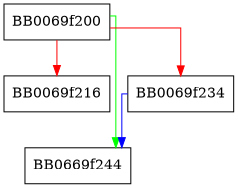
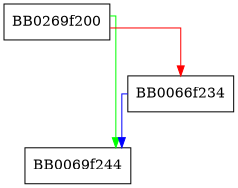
(57, 22) -> (57, 22)
(57, 94) -> none
(181, 94) -> (181, 94)
(78, 166) -> (78, 166)
